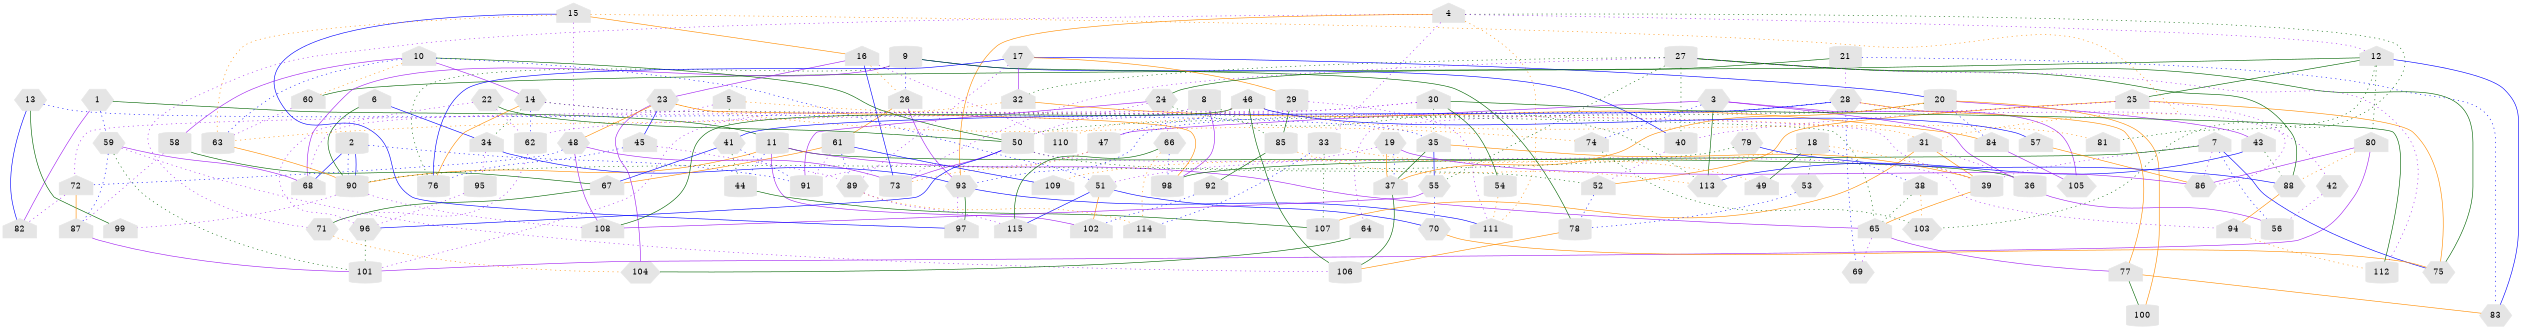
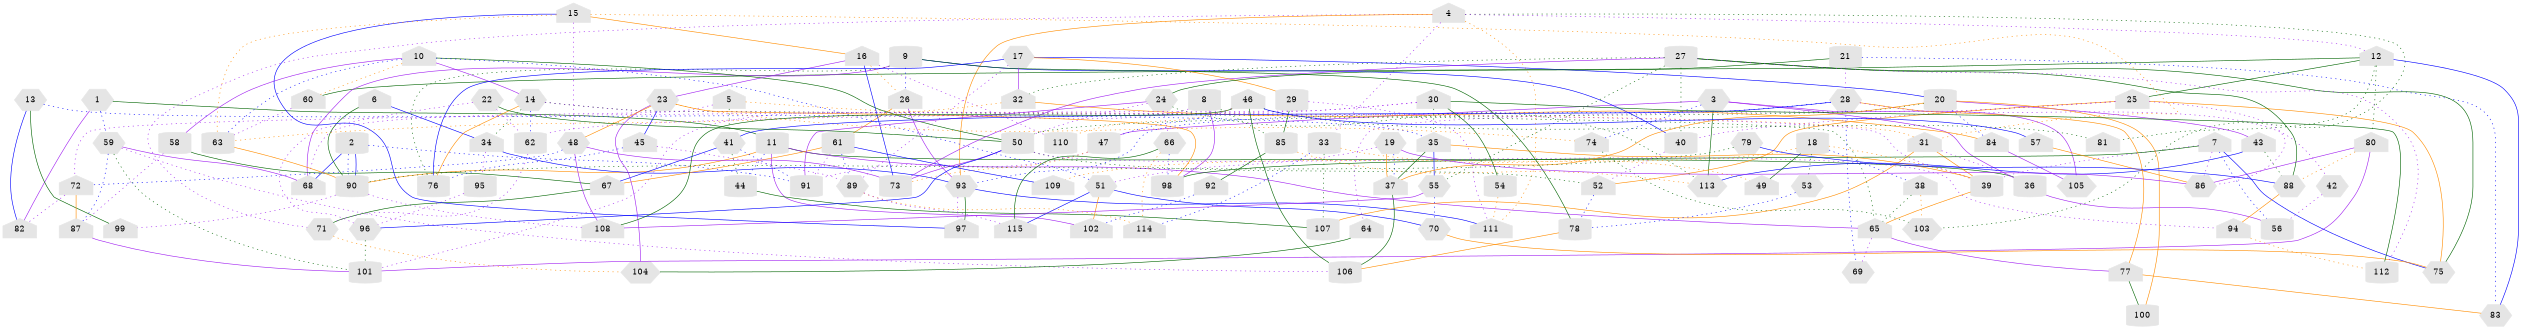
(1202, 81) -> (1202, 81)
(1697, 128) -> (1697, 128)
